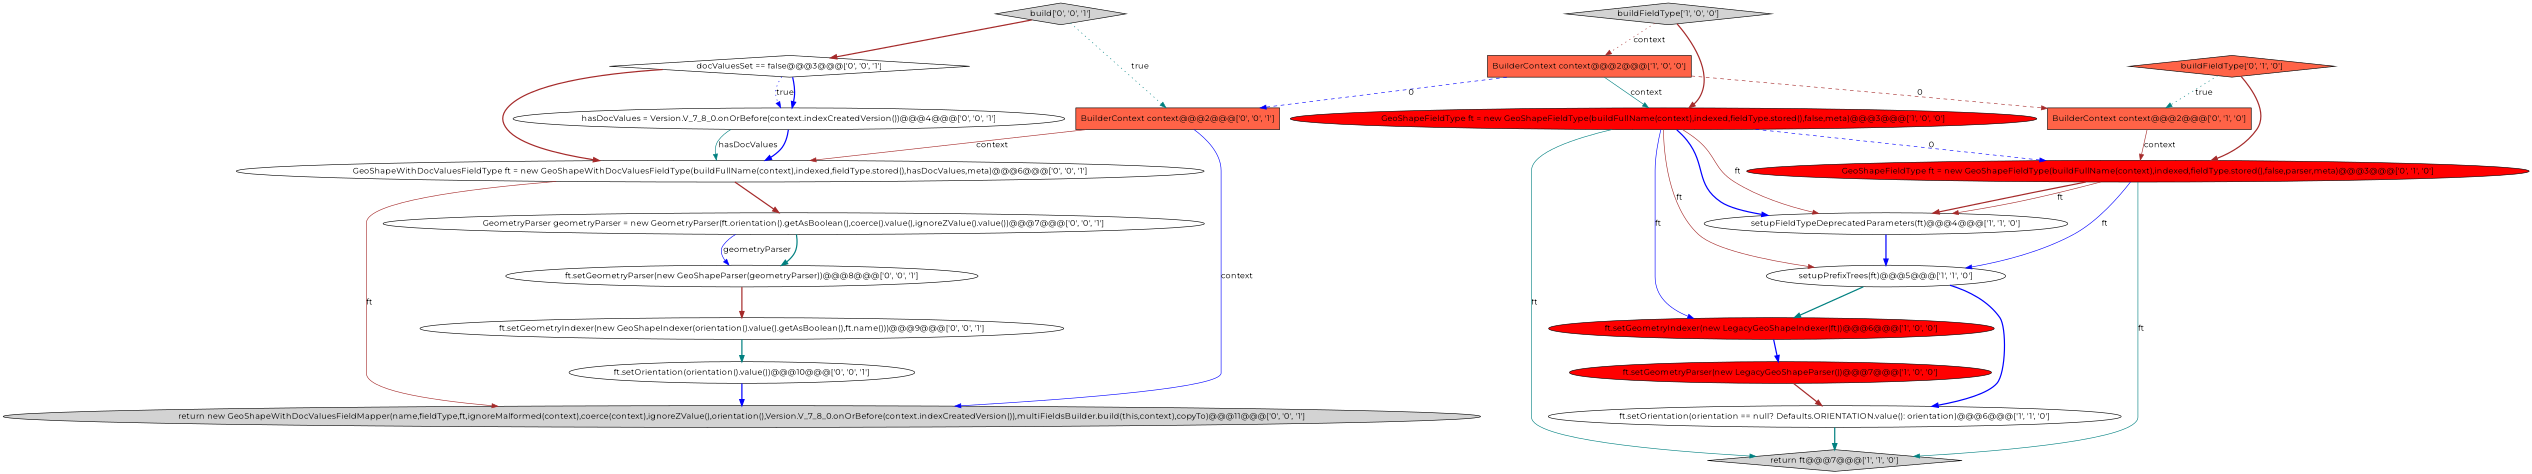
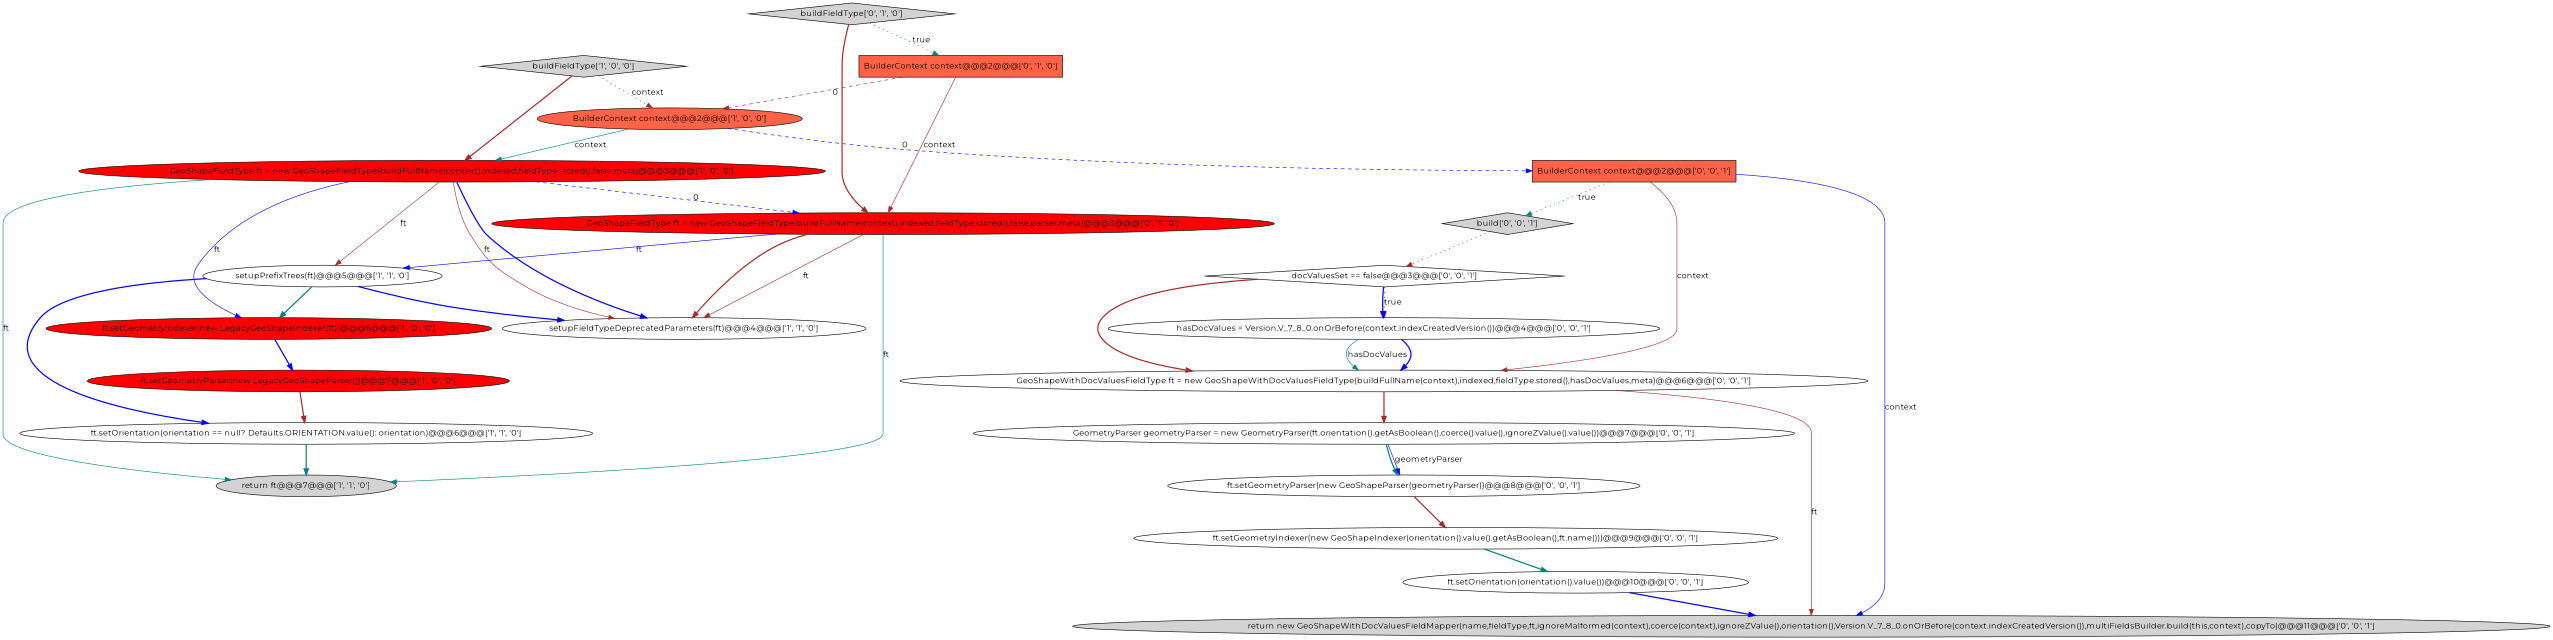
(934, 38) -> (1451, 248)
(1116, 63) -> (1570, 198)
(1589, 66) -> (670, 119)
(2232, 66) -> (852, 14)
(1866, 92) -> (816, 92)
(1886, 247) -> (457, 308)
(1835, 461) -> (306, 486)
